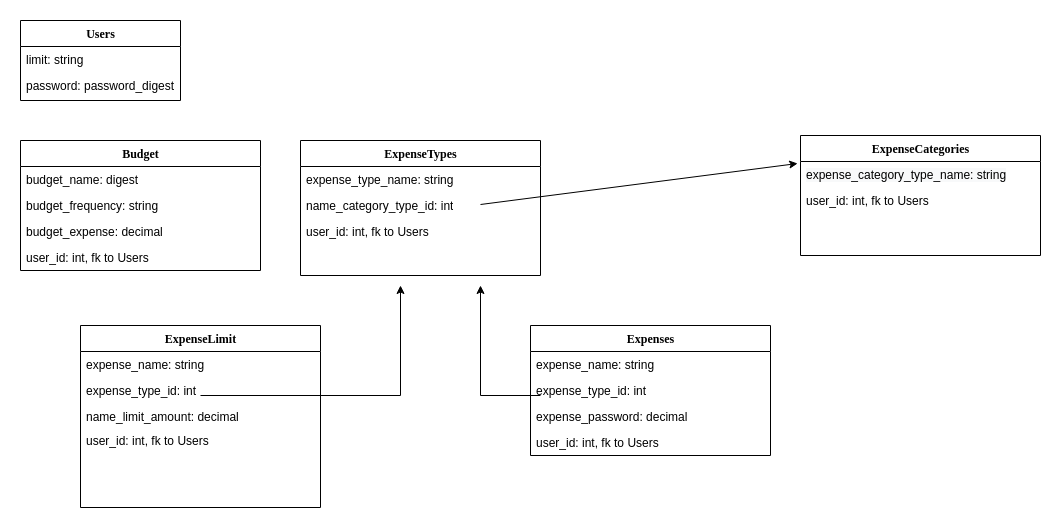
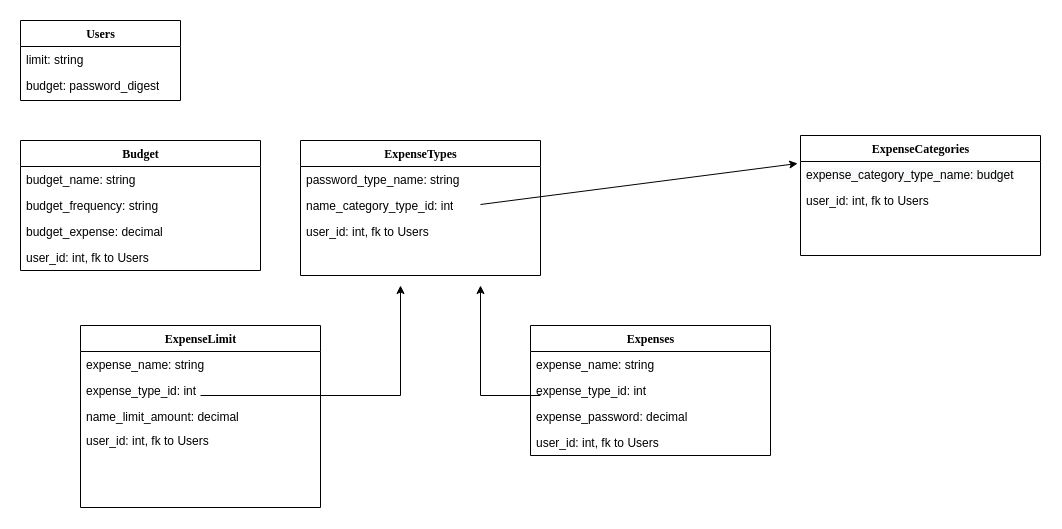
(102, 94) -> (99, 87)
(916, 176) -> (918, 176)
(86, 181) -> (86, 181)
(386, 181) -> (389, 181)
